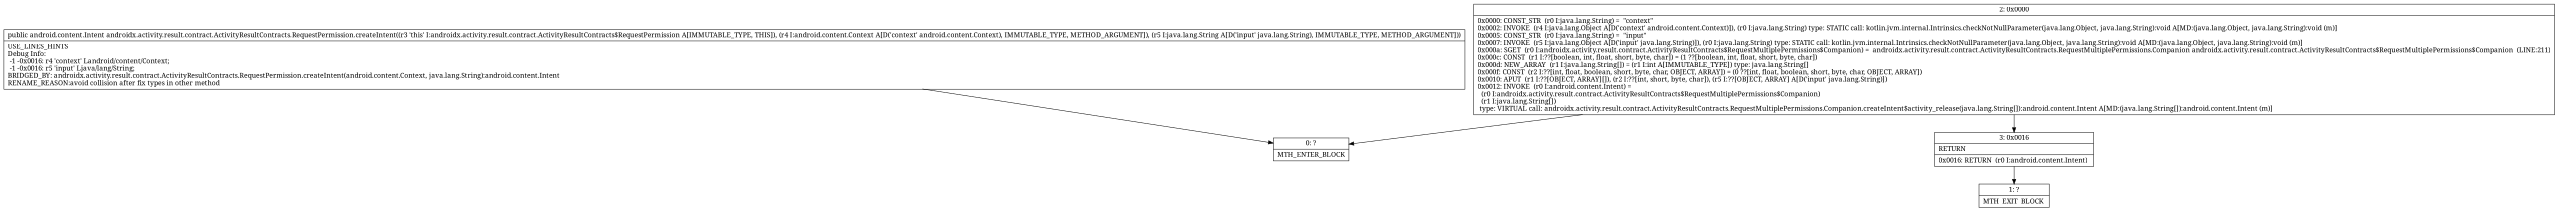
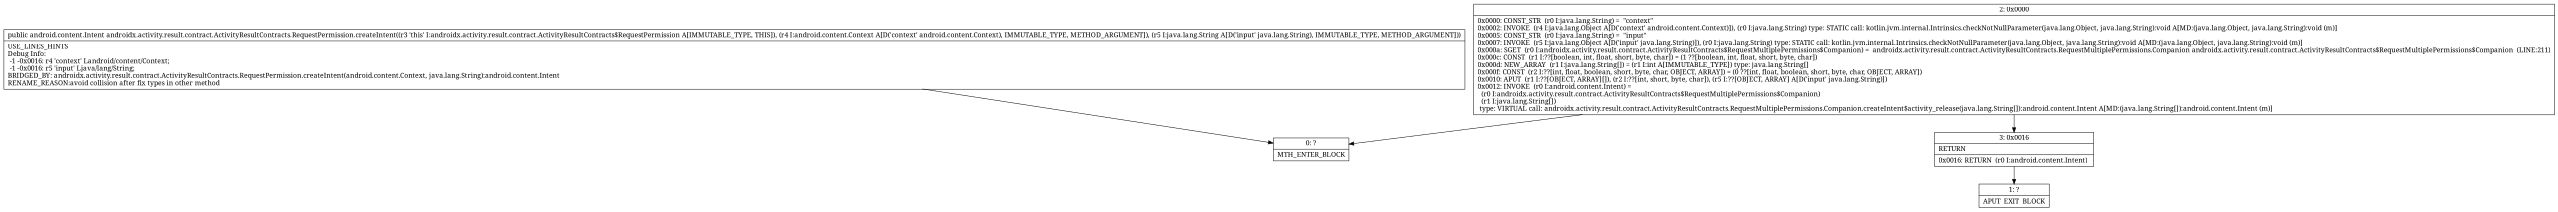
(2013, 201) -> (2014, 201)
